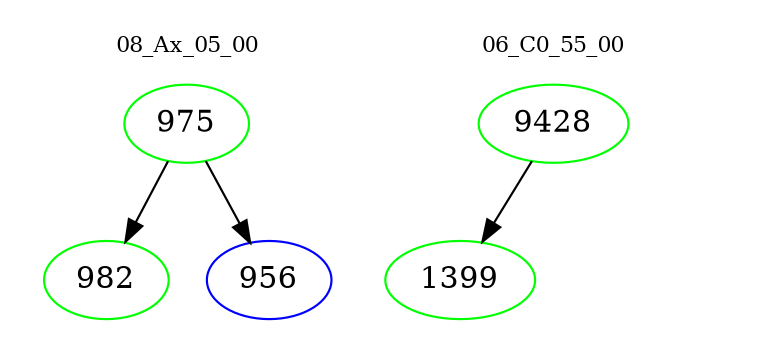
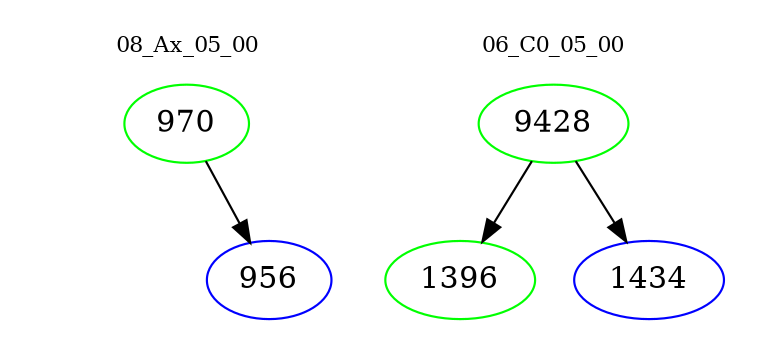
(554, 47) -> (554, 47)
(187, 124) -> (187, 124)
(106, 280) -> none
(460, 280) -> (460, 280)
none -> (649, 280)
